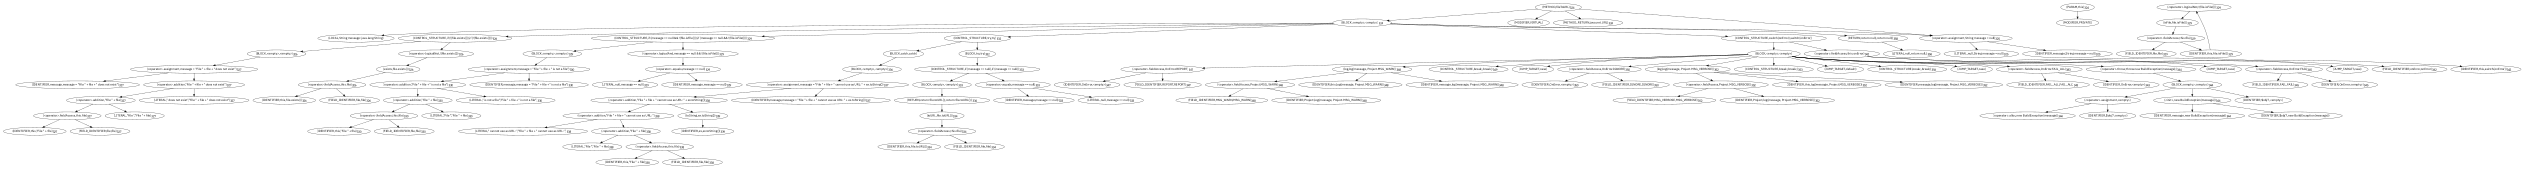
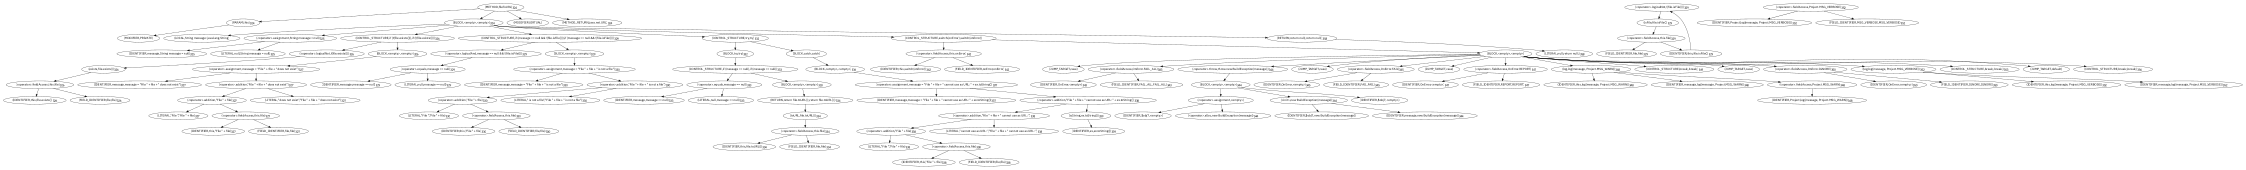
(1755, 22) -> (370, 15)
(1703, 77) -> none
(1222, 100) -> none
